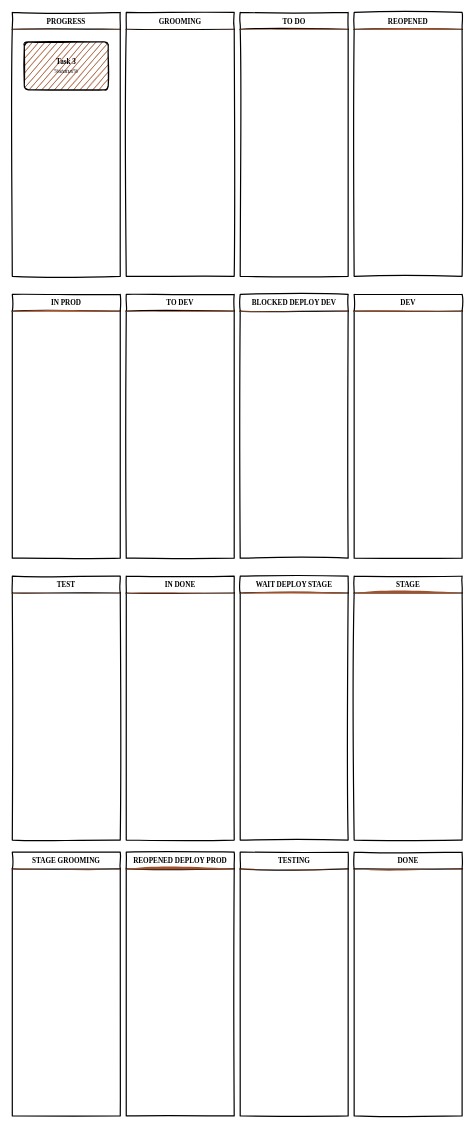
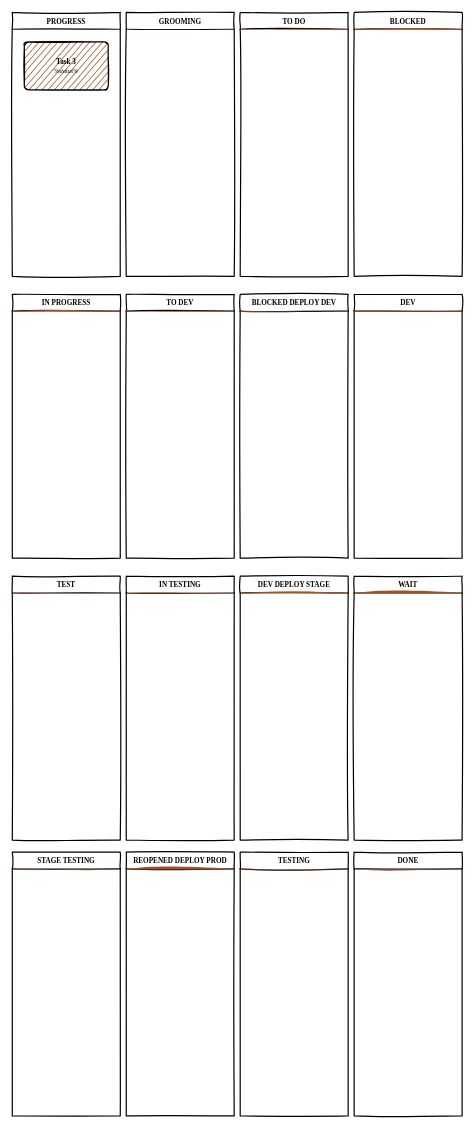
(408, 21) -> (408, 21)
(66, 303) -> (66, 303)
(180, 585) -> (180, 585)
(294, 585) -> (294, 585)
(408, 585) -> (408, 585)
(66, 861) -> (66, 861)
